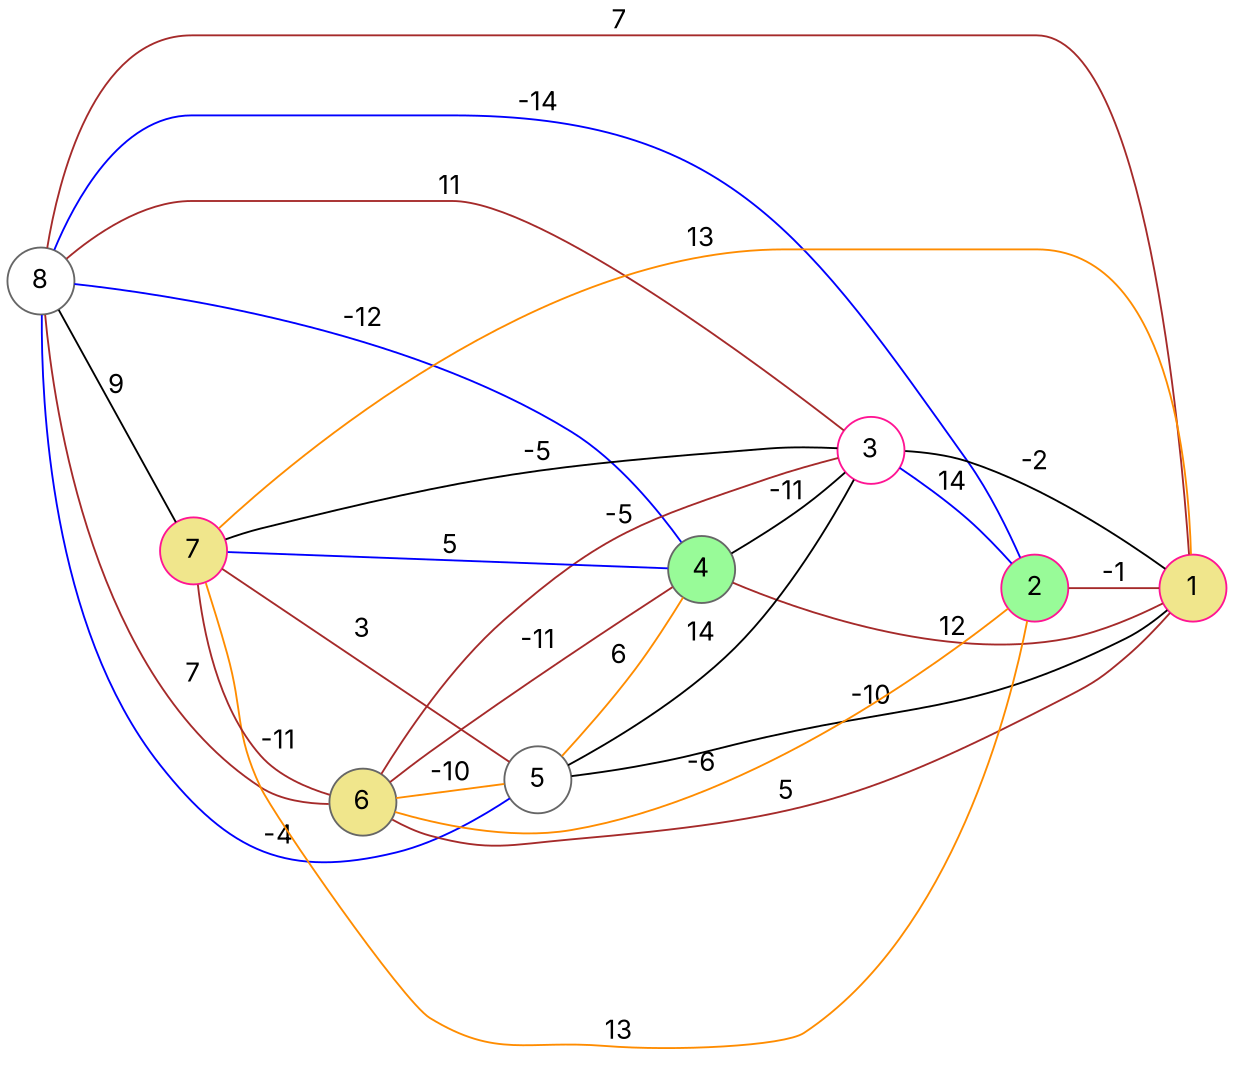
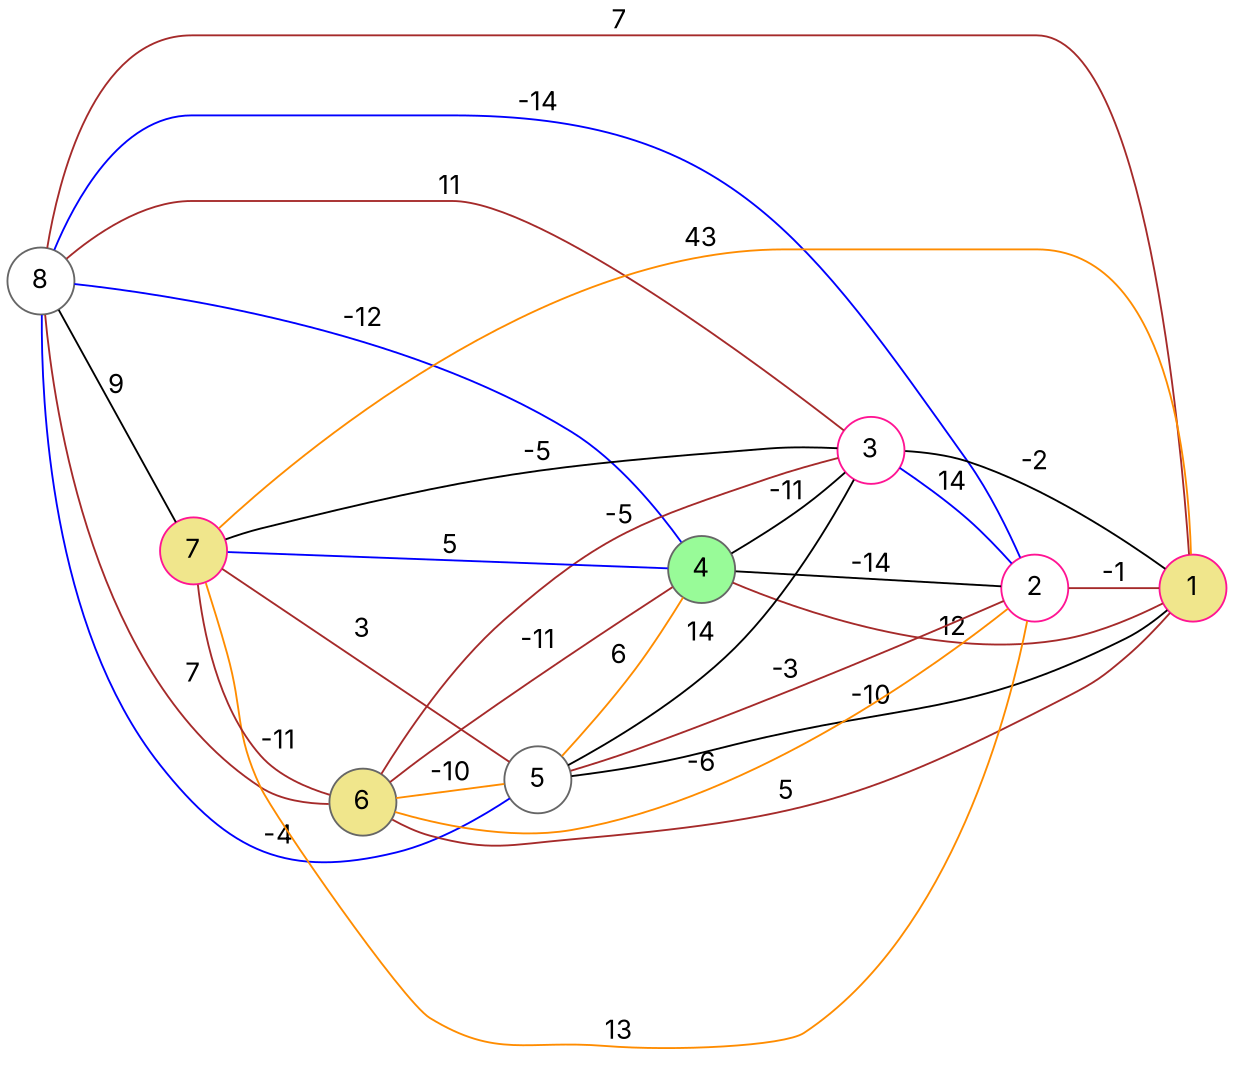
(702, 239) -> (702, 239)
none -> (868, 579)
(1035, 588) -> (1035, 588)
none -> (789, 691)
